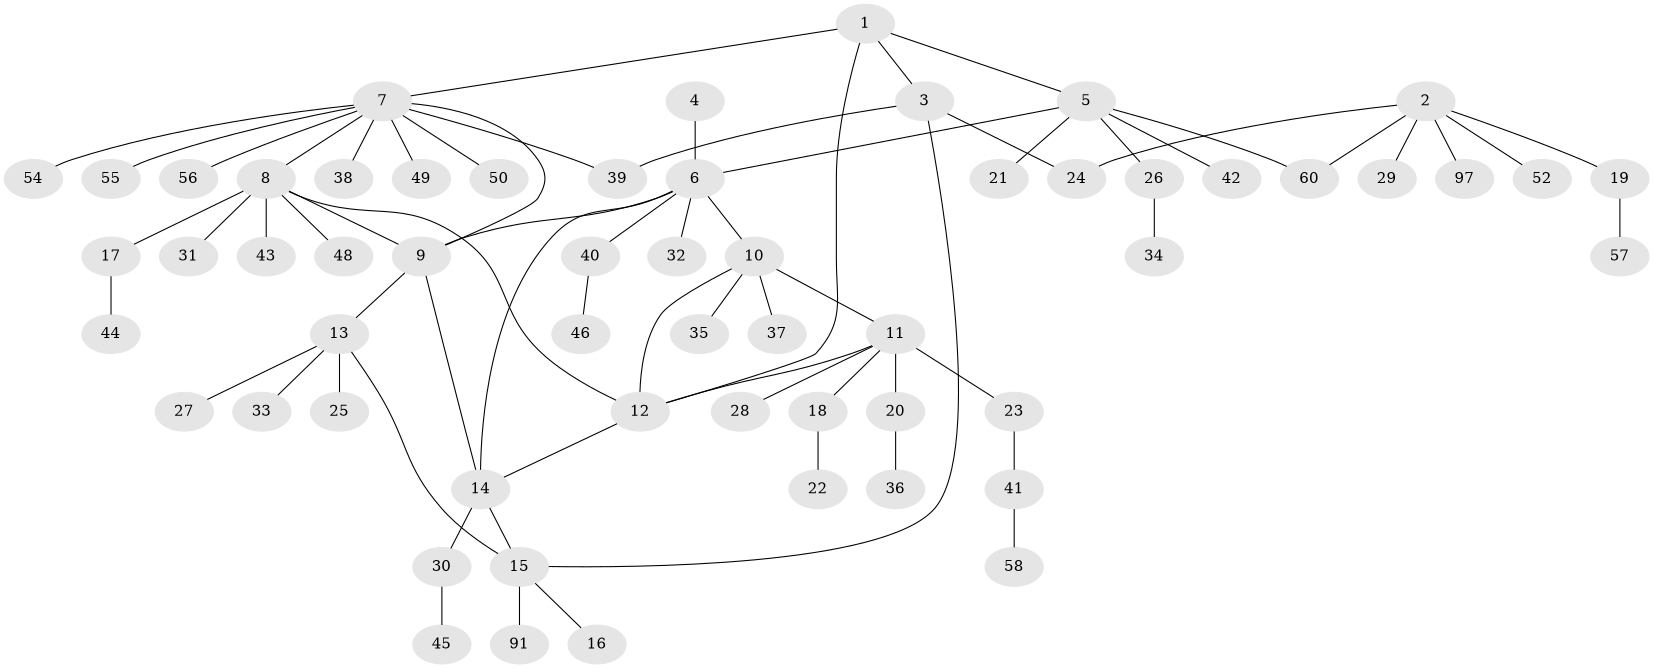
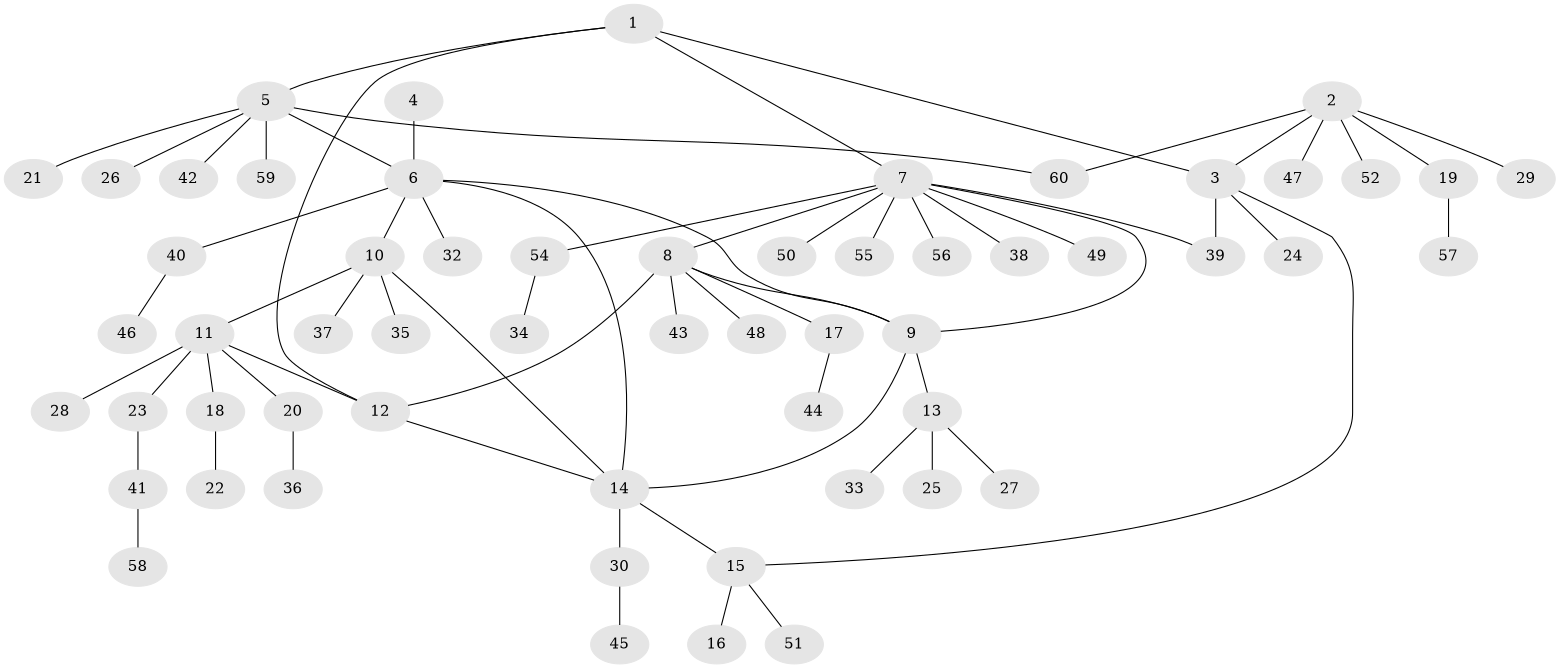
(1246, 127) -> (1274, 140)
none -> (266, 179)
(1465, 179) -> (1293, 179)
(1154, 218) -> (530, 295)
(189, 257) -> none
(662, 313) -> (499, 371)
(412, 463) -> none
(519, 645) -> (794, 645)
